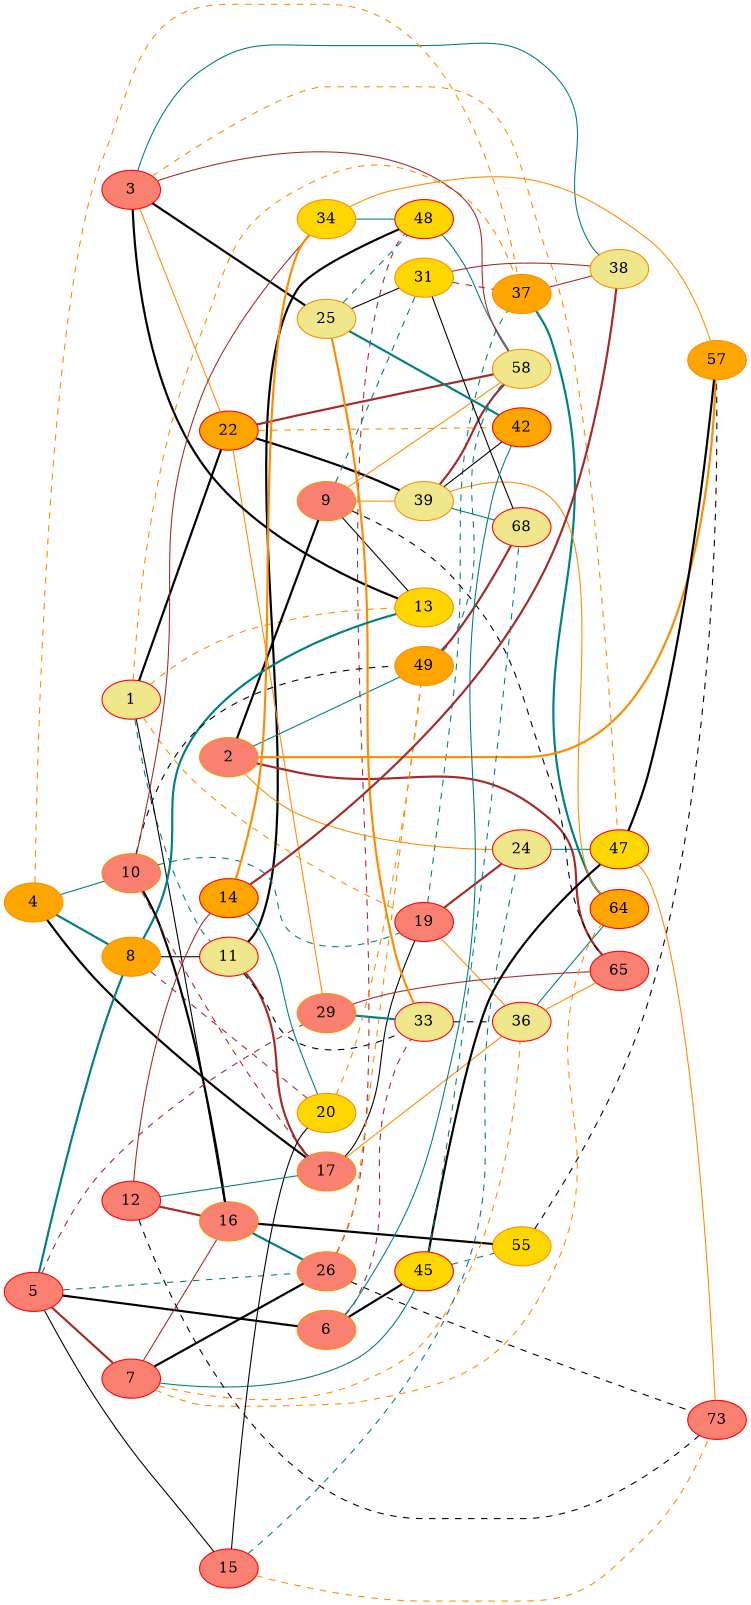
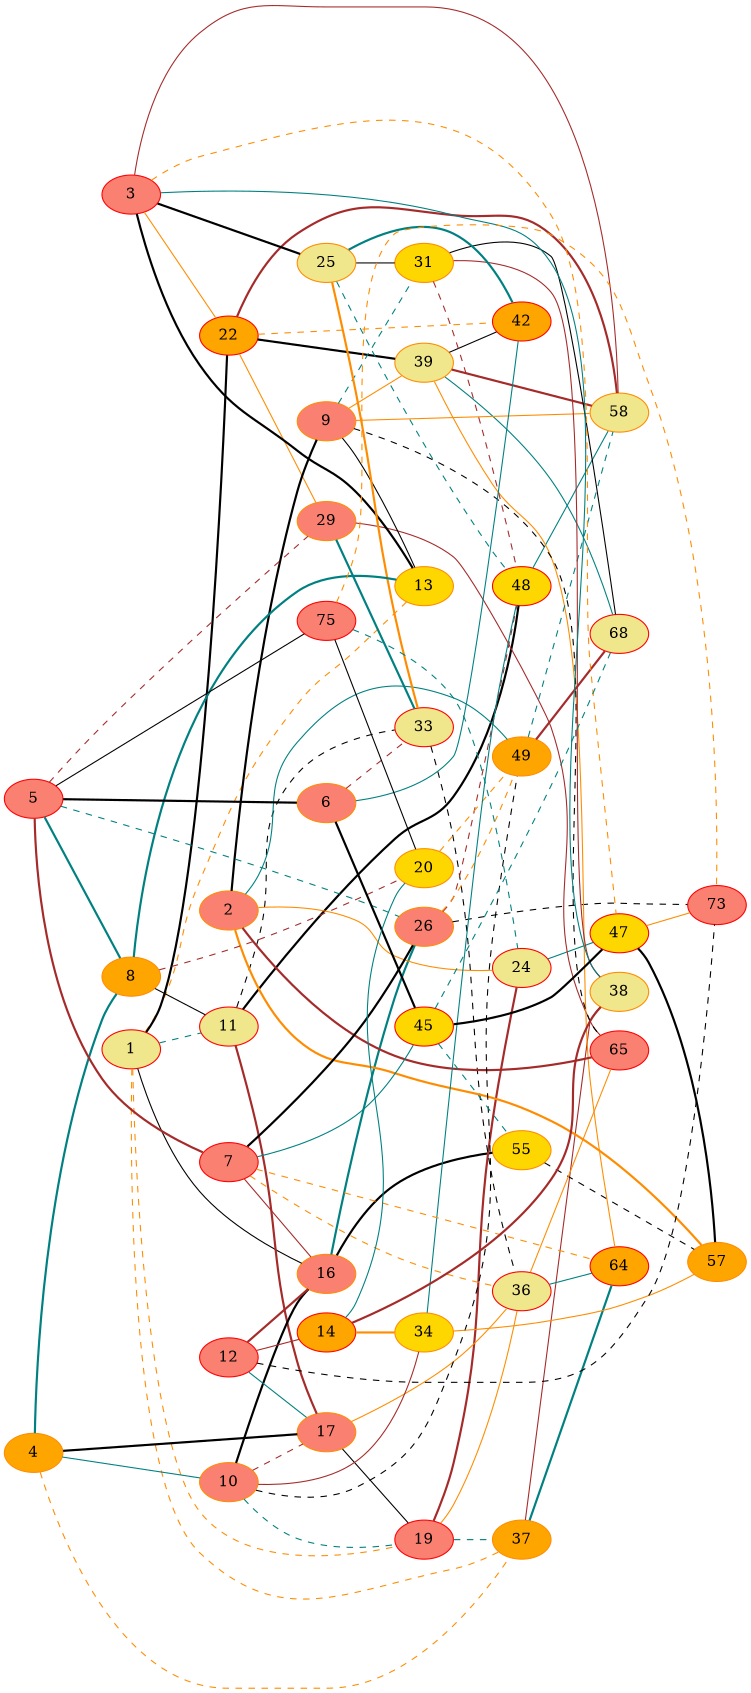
(467, 285) -> (482, 430)
(229, 1569) -> (327, 621)
